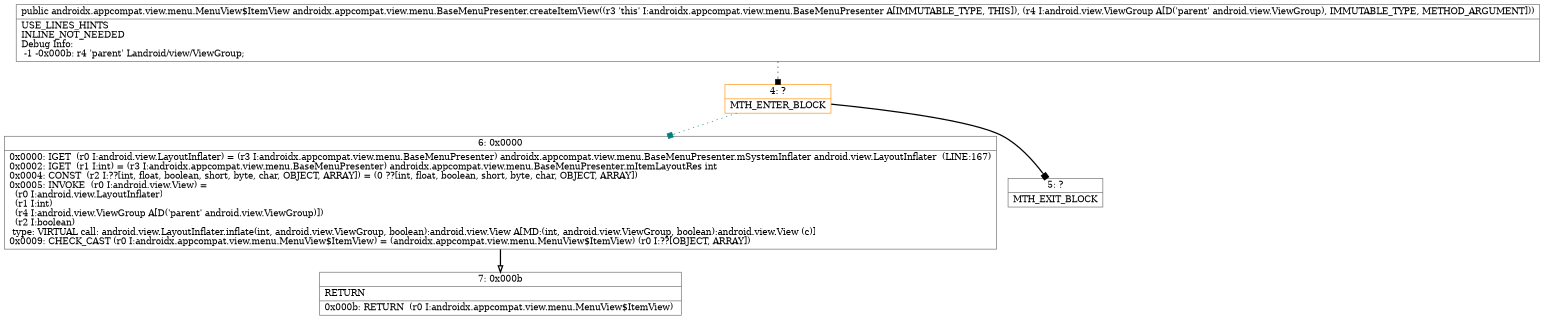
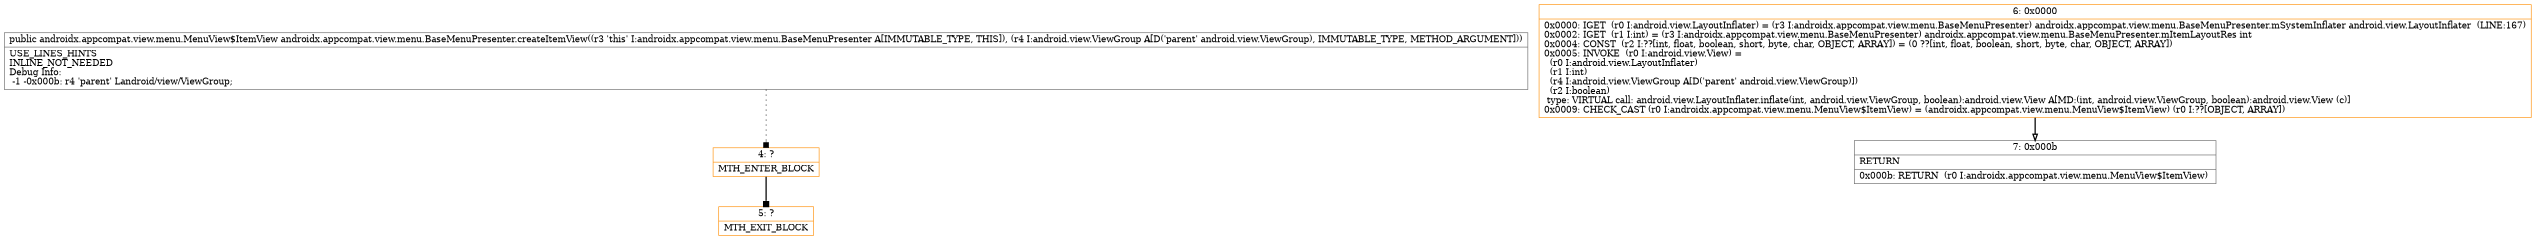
(705, 124) -> none
(500, 193) -> (2035, 61)
(1055, 193) -> (766, 221)
